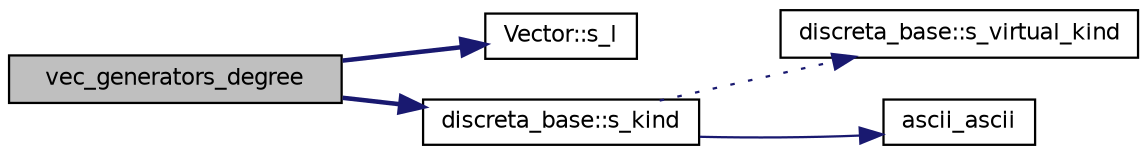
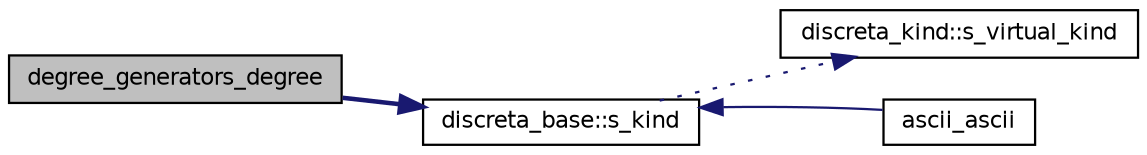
(959, 34) -> (959, 34)
(561, 36) -> none
(175, 79) -> (175, 79)
(780, 137) -> (803, 107)
